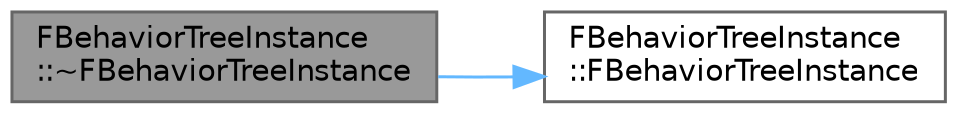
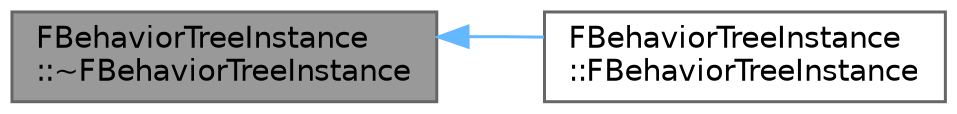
(476, 77) -> (506, 37)
